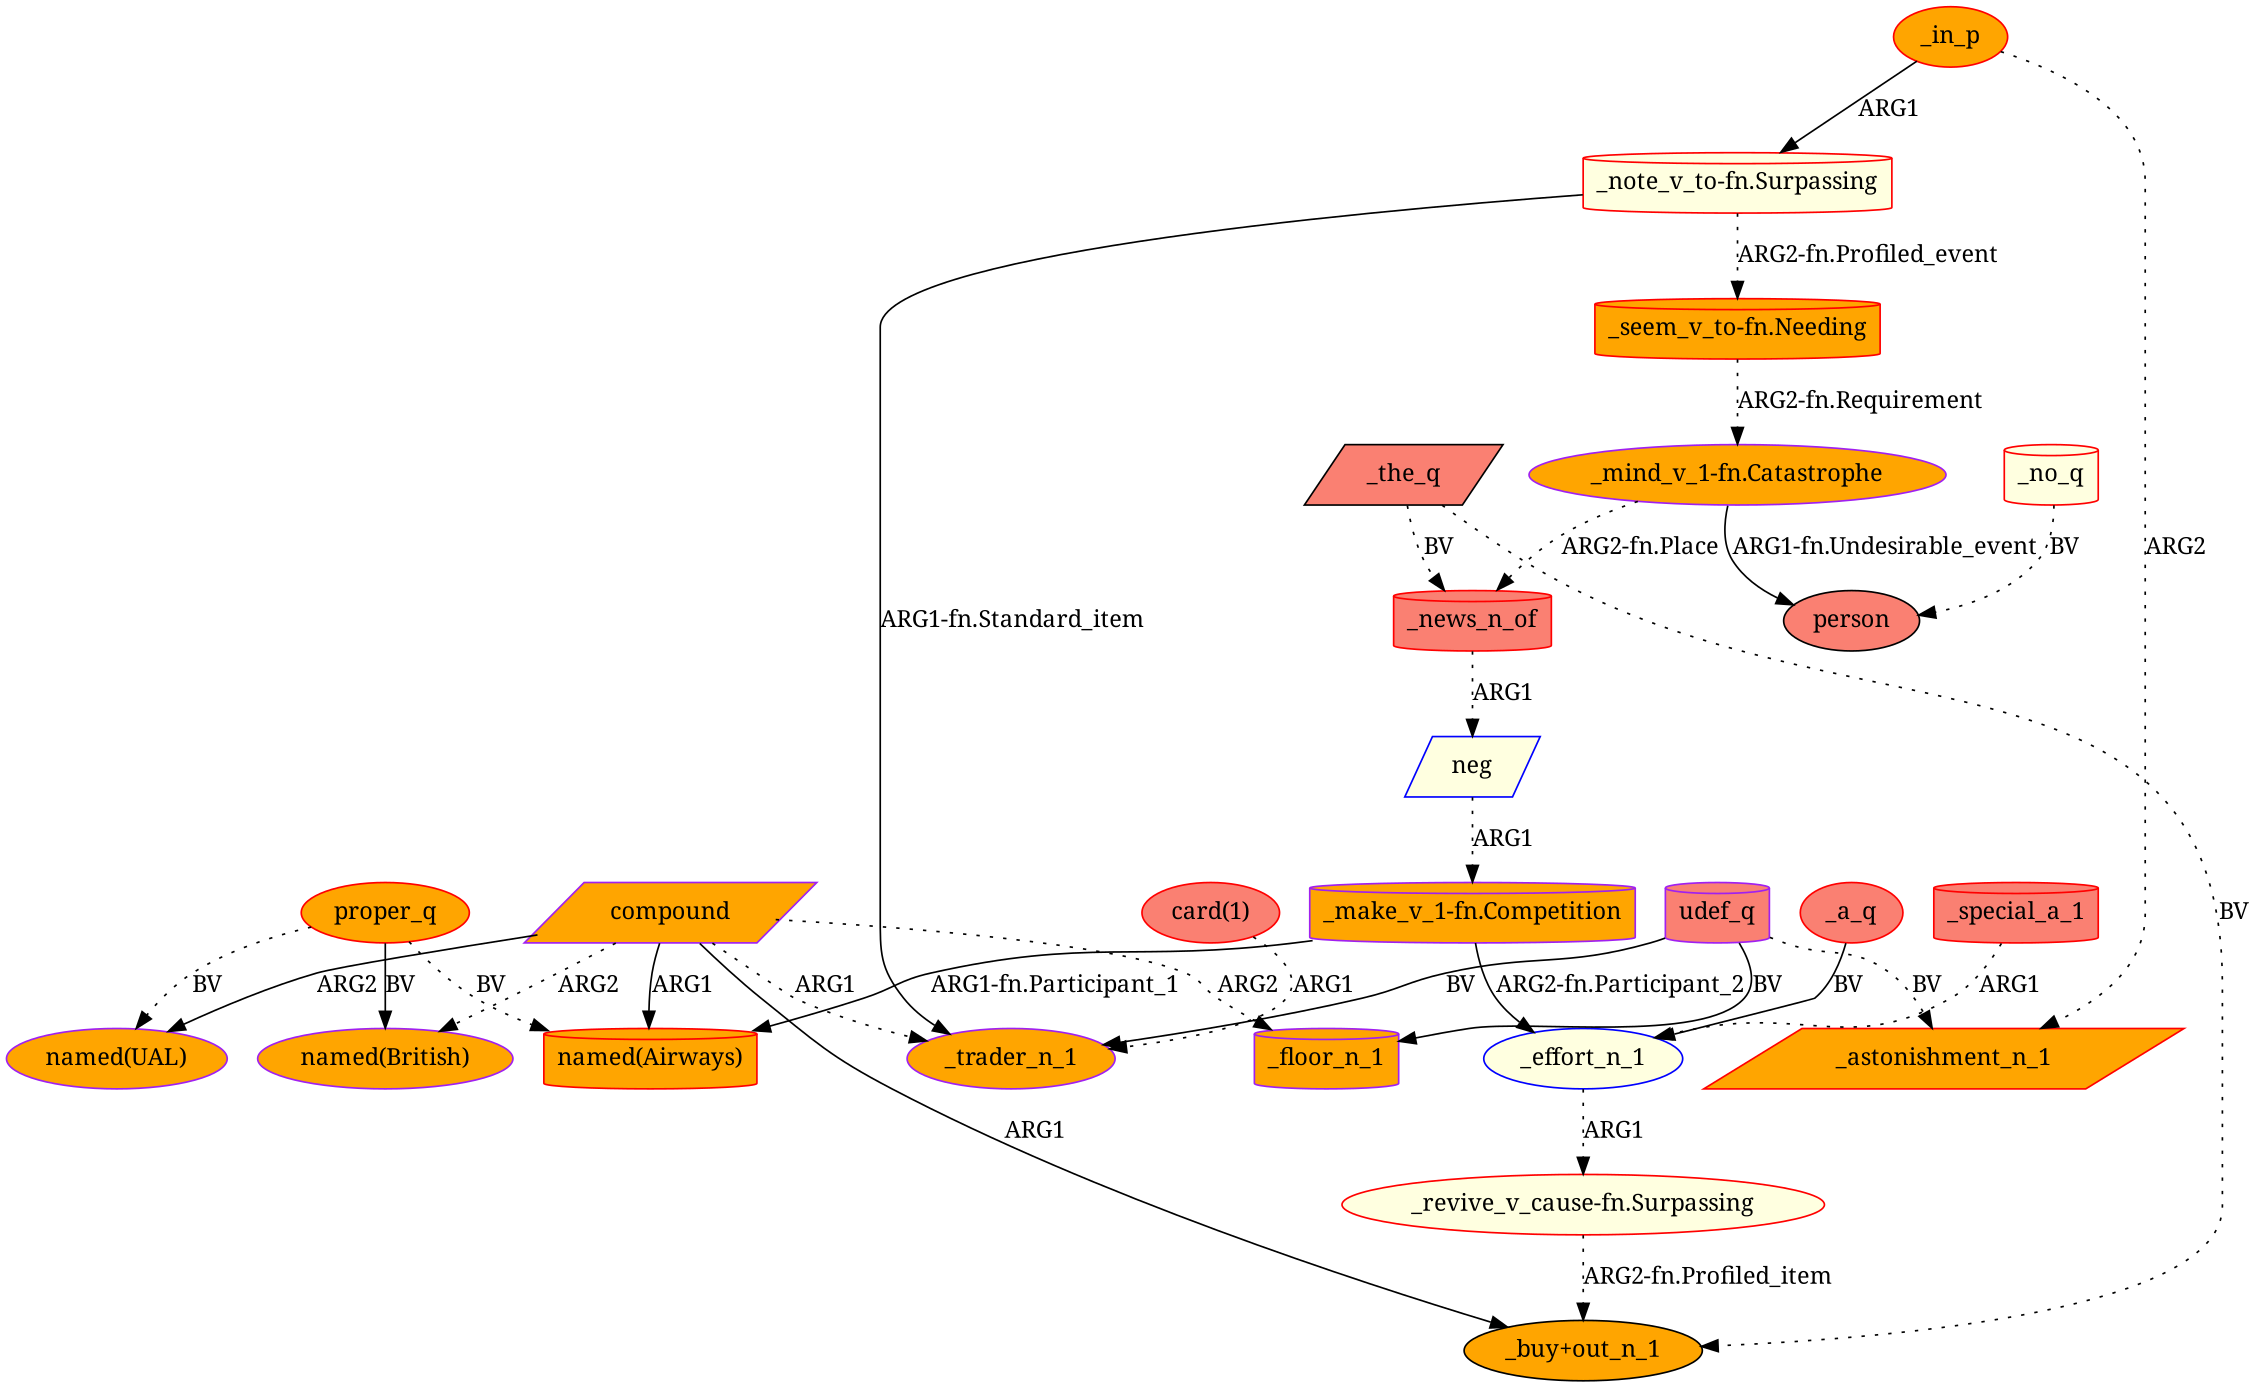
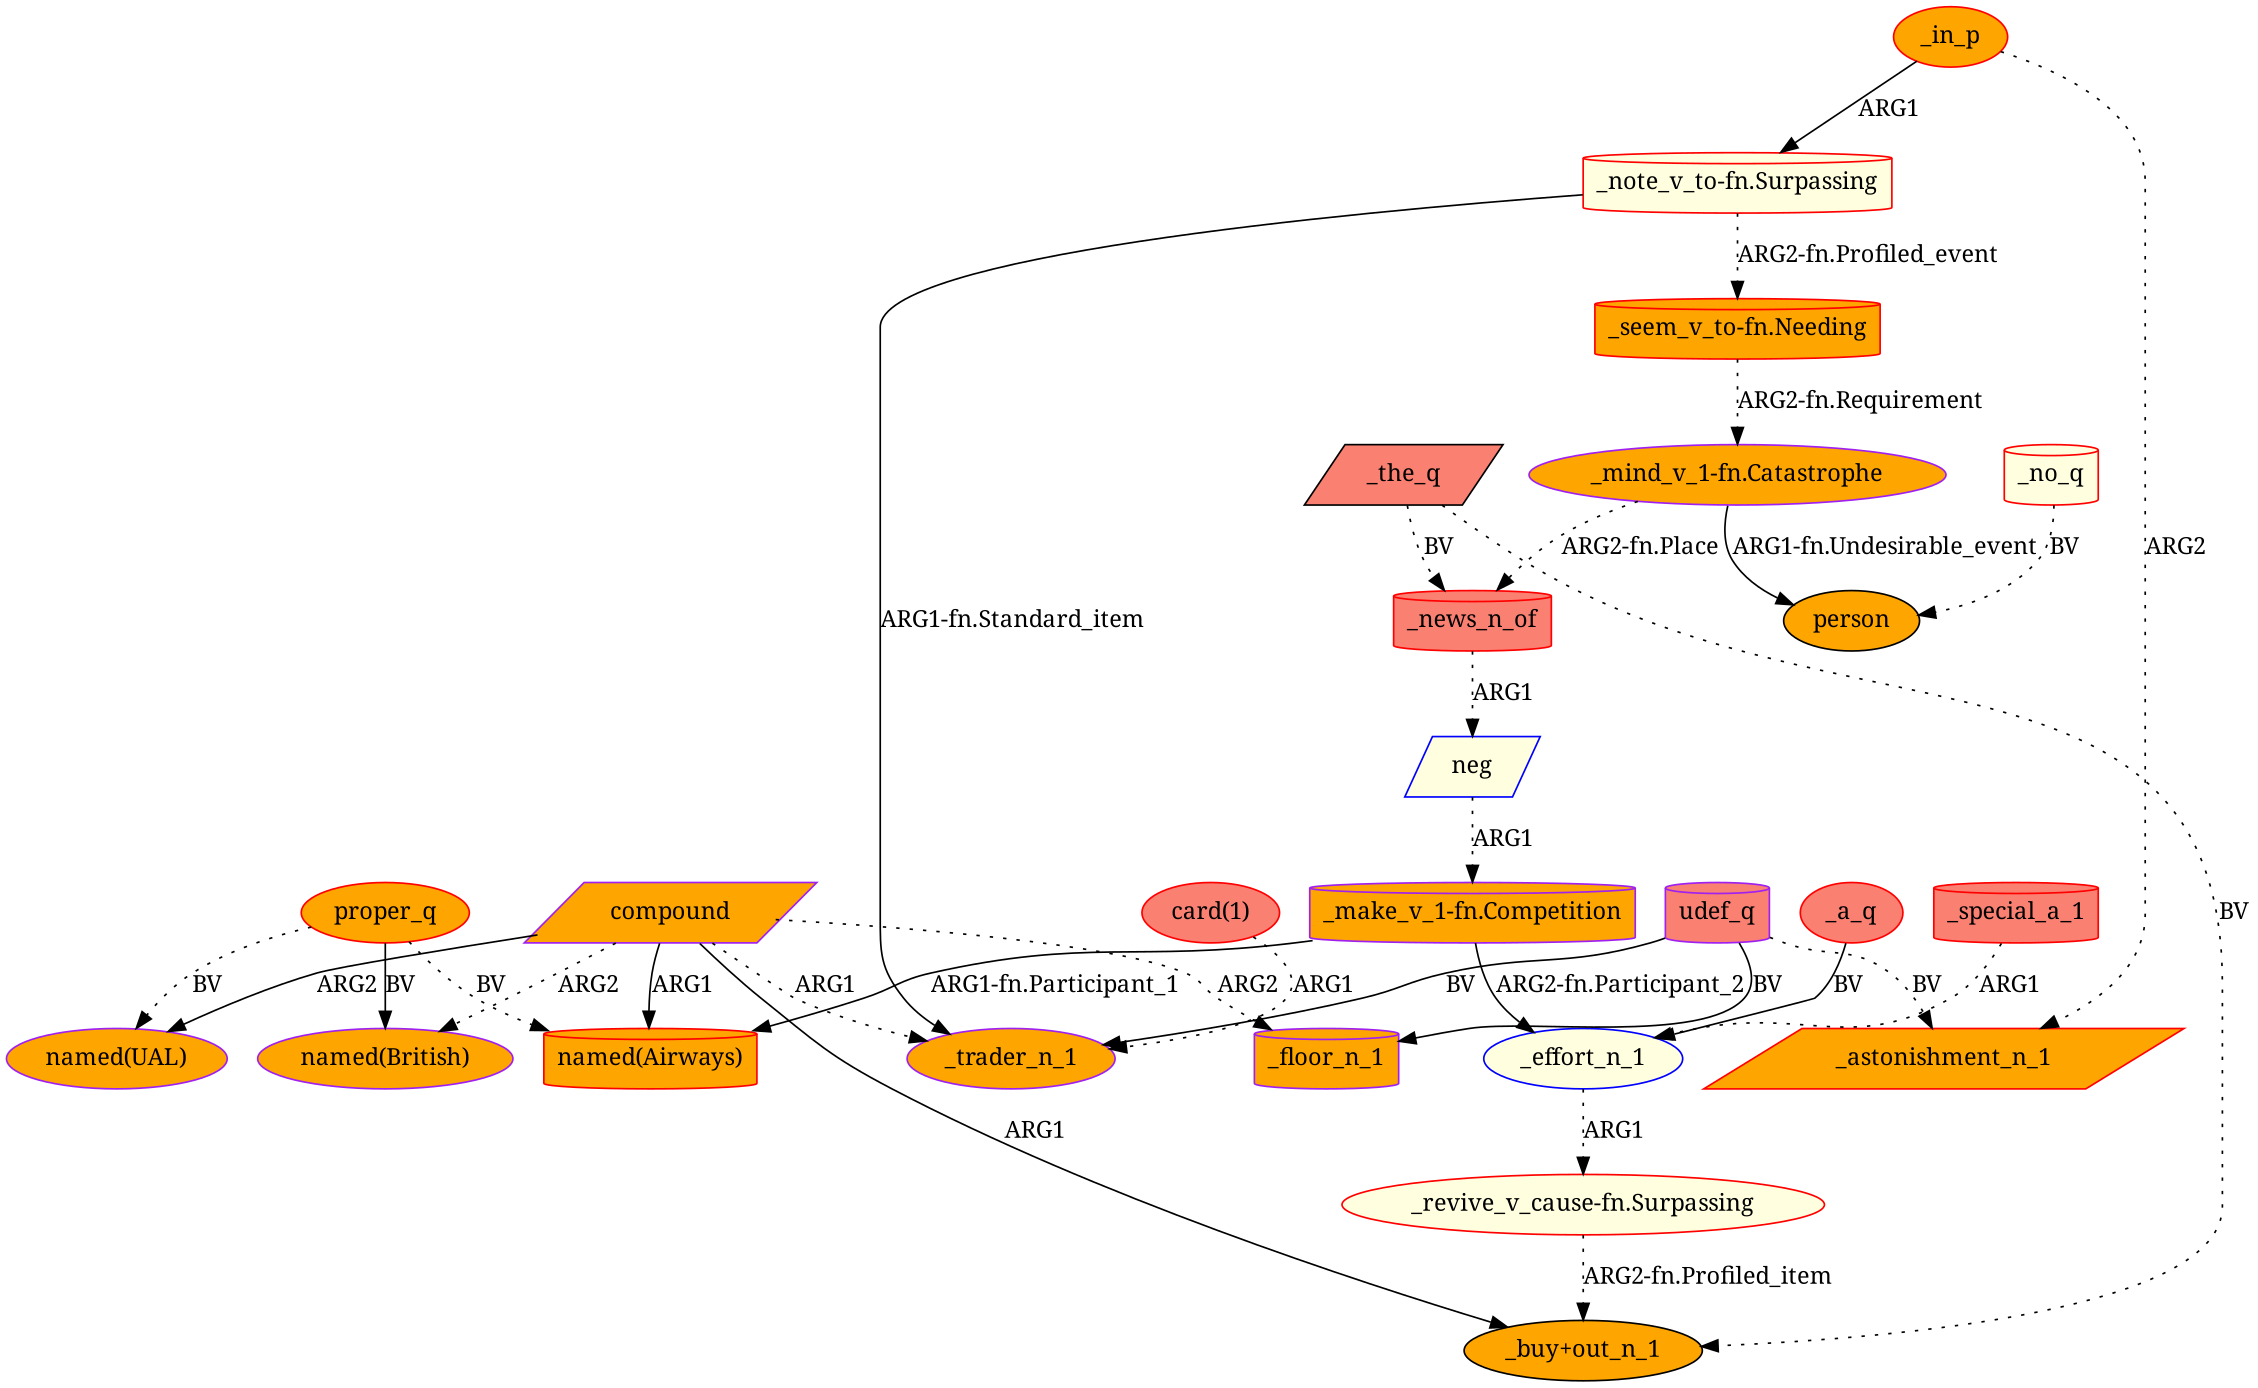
(1852, 621) -> (1852, 621)
